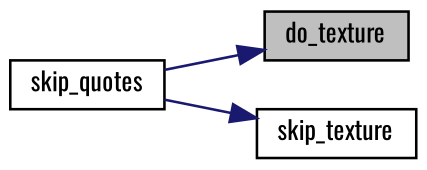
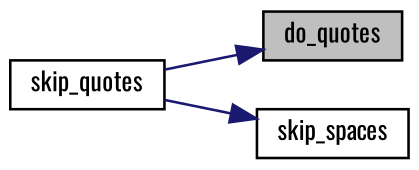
(337, 36) -> (333, 36)
(337, 134) -> (333, 134)
